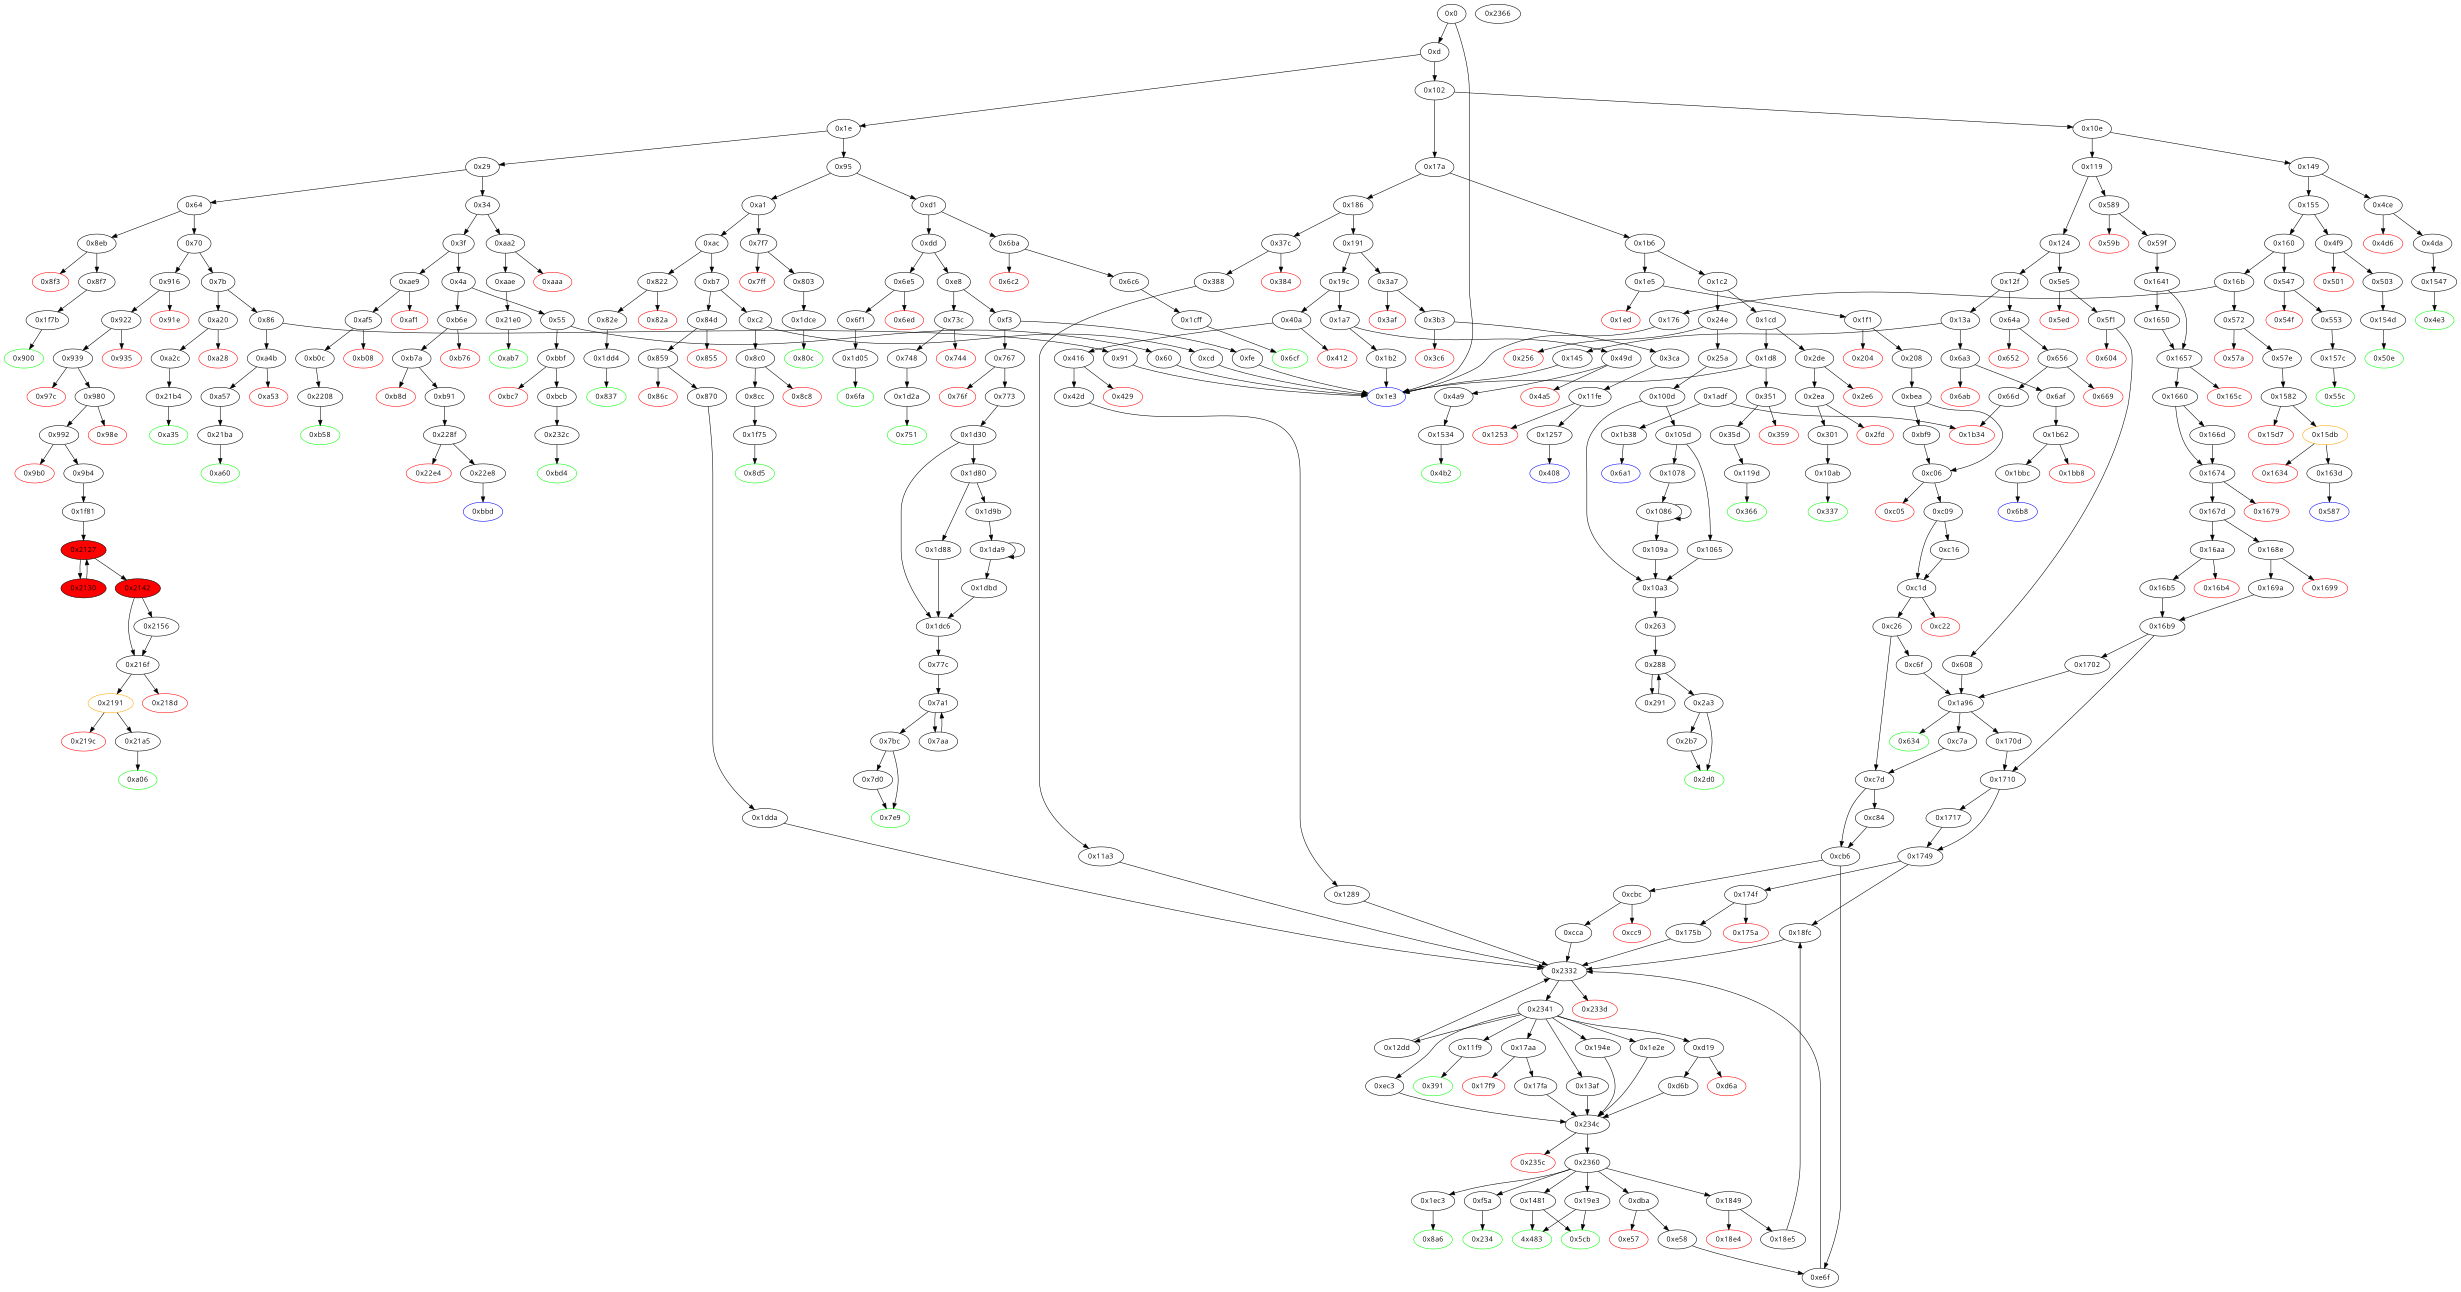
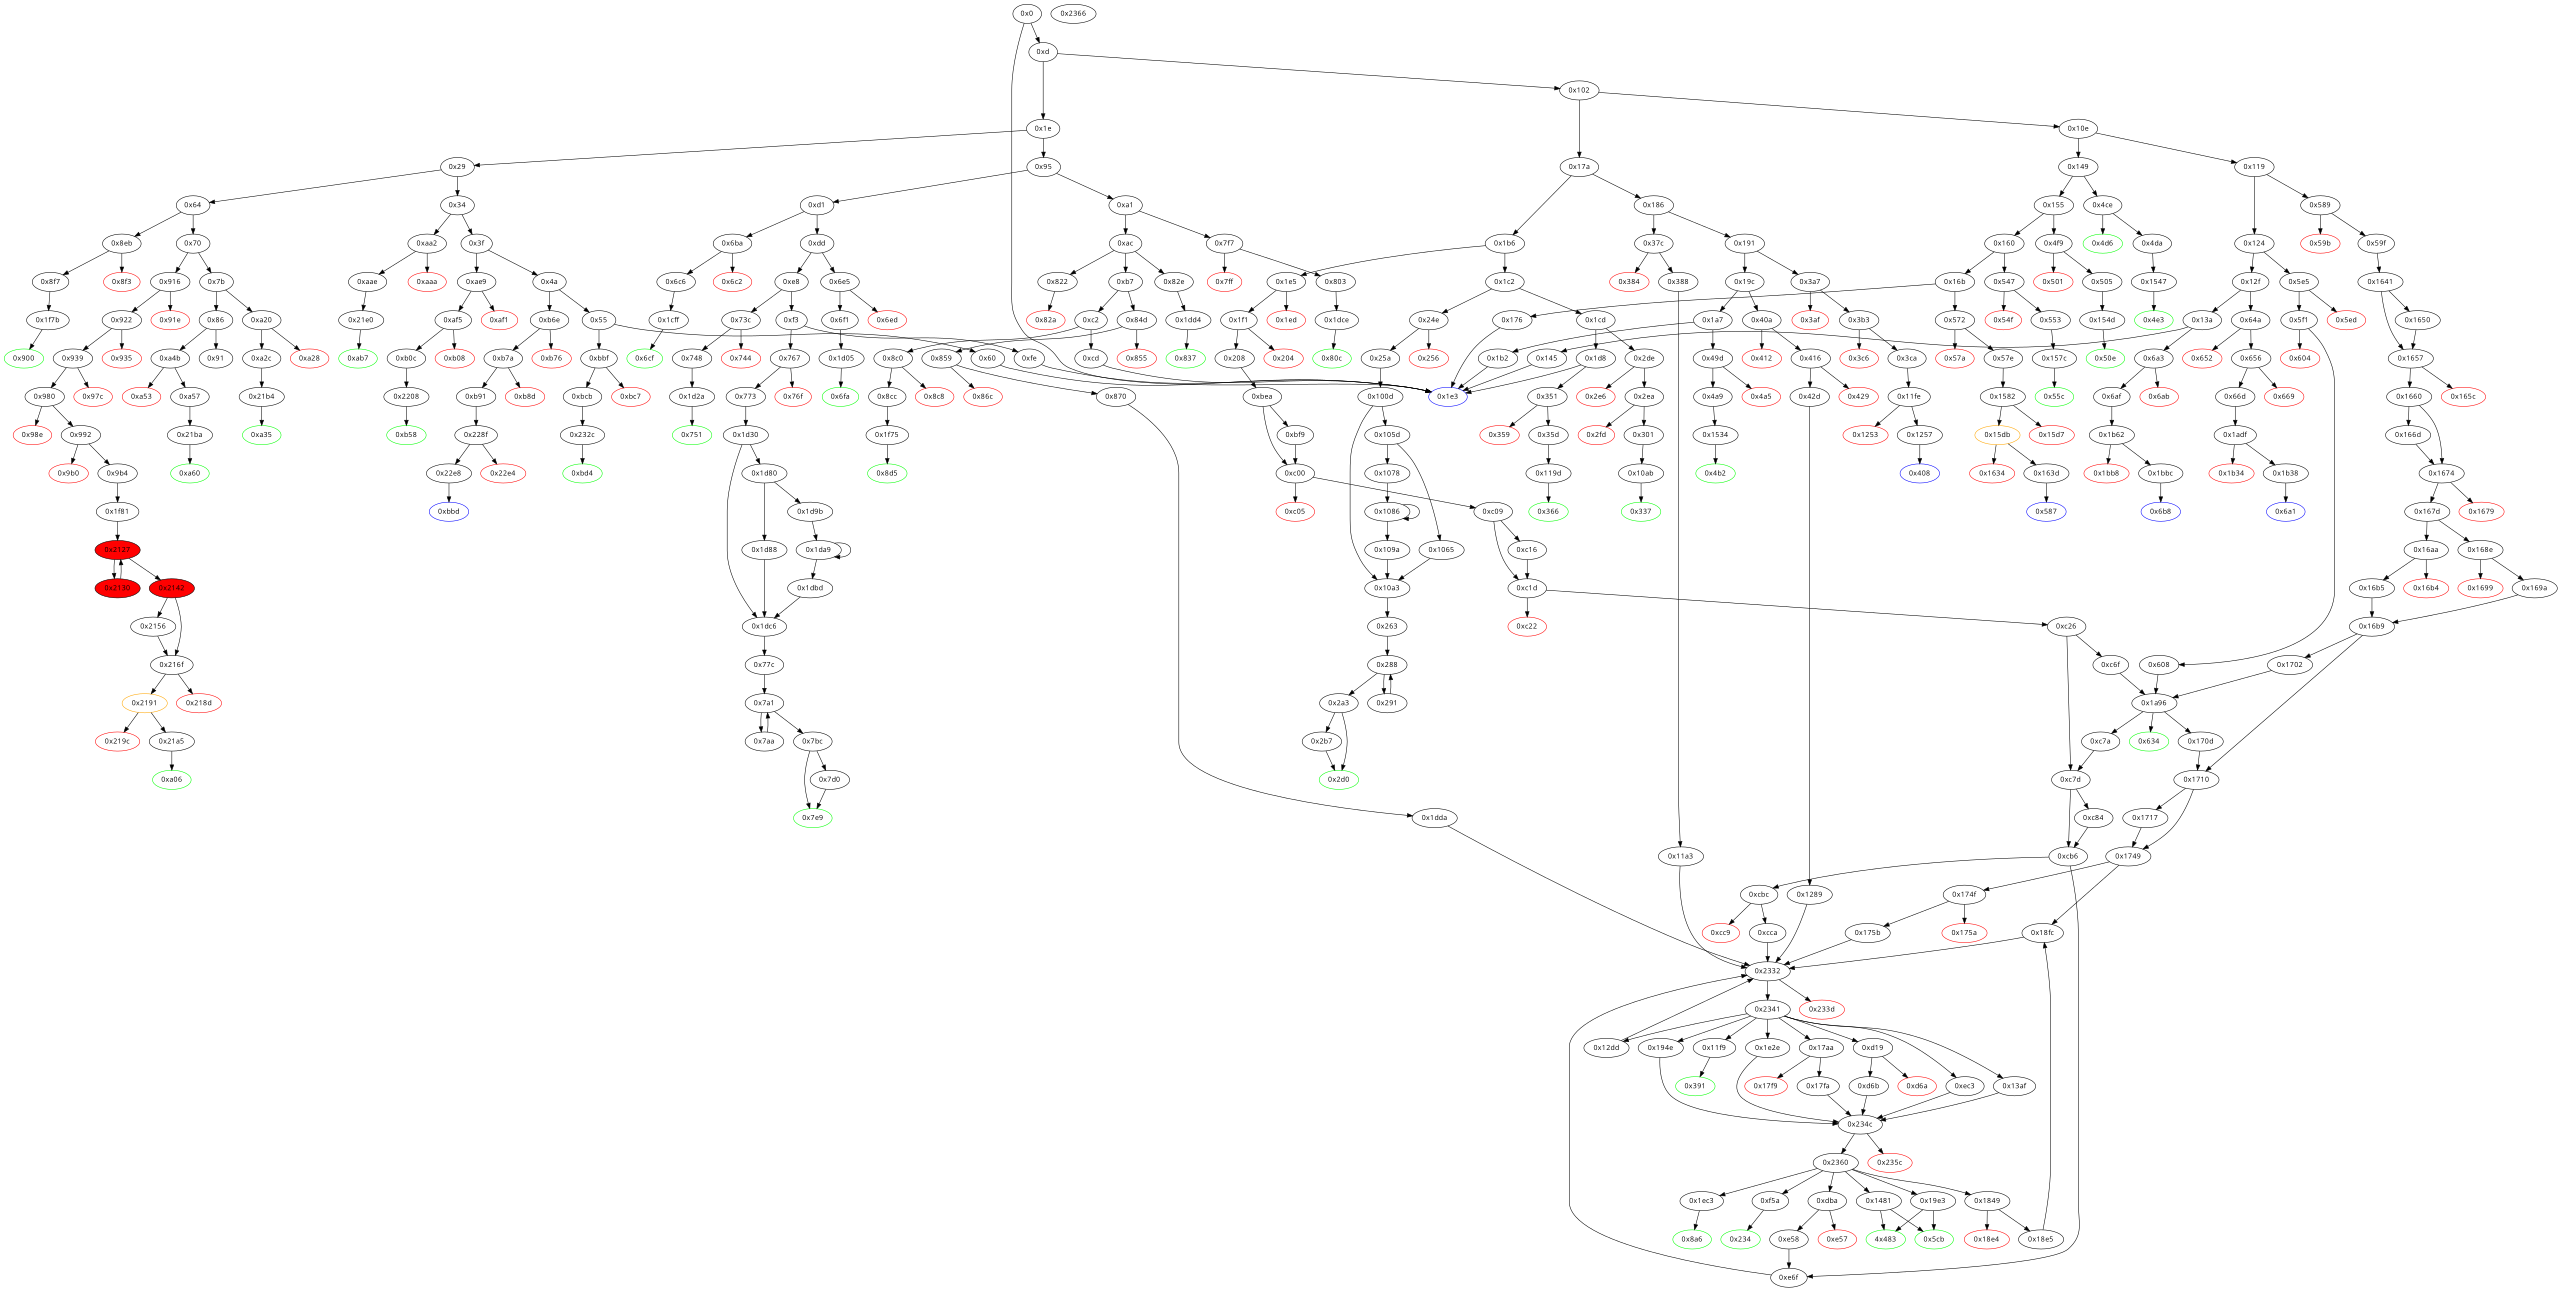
(2383, 244) -> (2103, 244)
(2383, 282) -> (2102, 282)
(635, 299) -> (1147, 261)
(1246, 387) -> none
(1992, 414) -> (2235, 413)
(1932, 473) -> (1295, 473)
